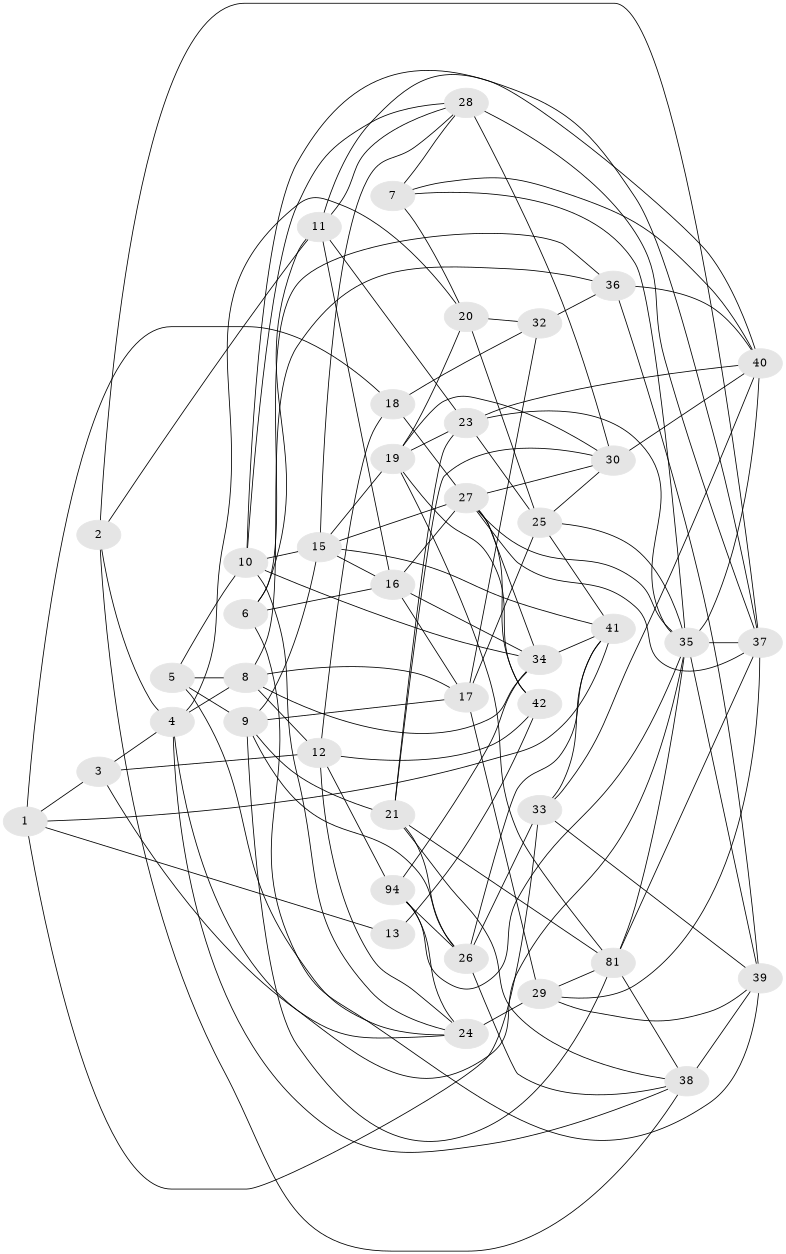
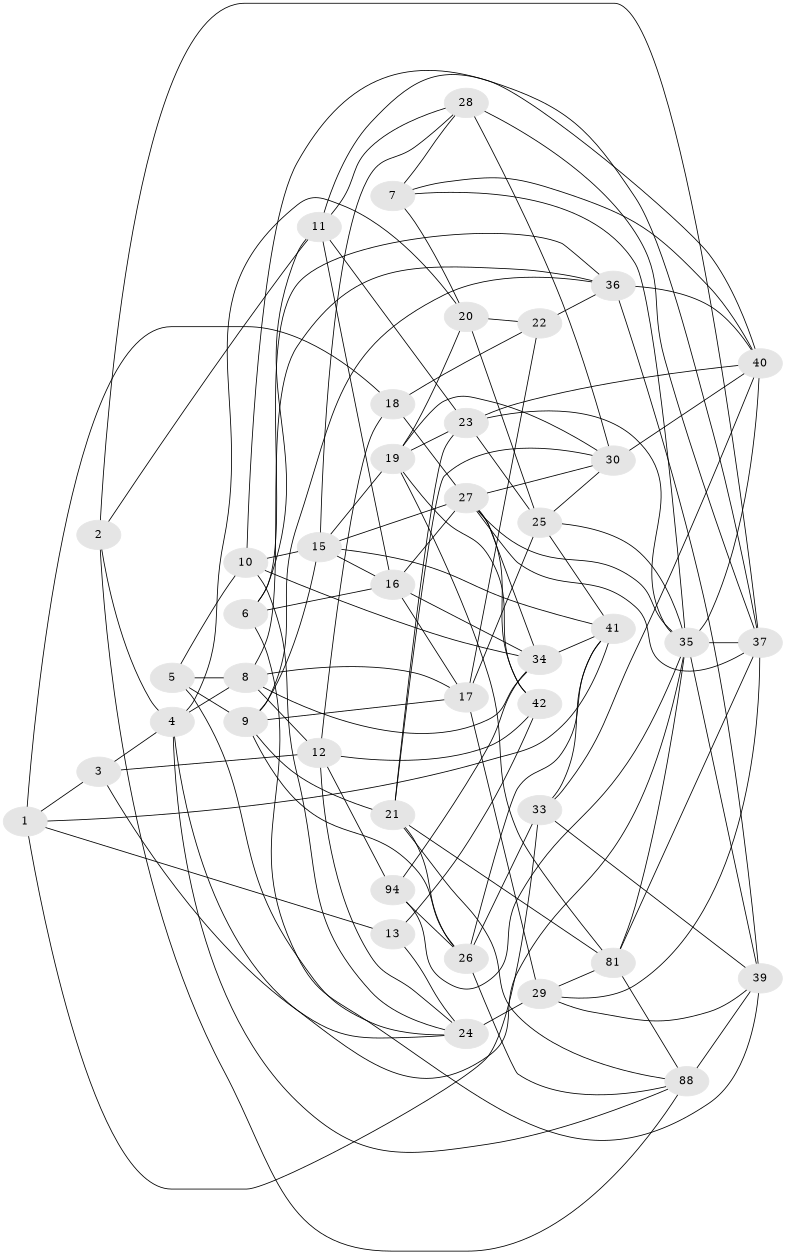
(275, 294) -> none
(540, 323) -> (540, 323)
(434, 981) -> (430, 984)
(687, 1081) -> (687, 1081)
(332, 1089) -> (335, 410)
